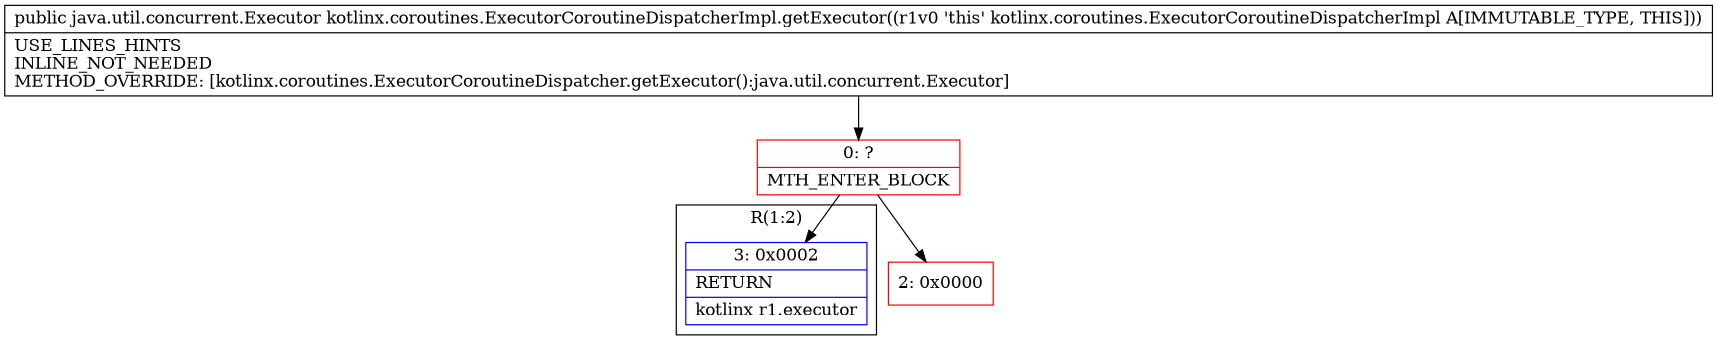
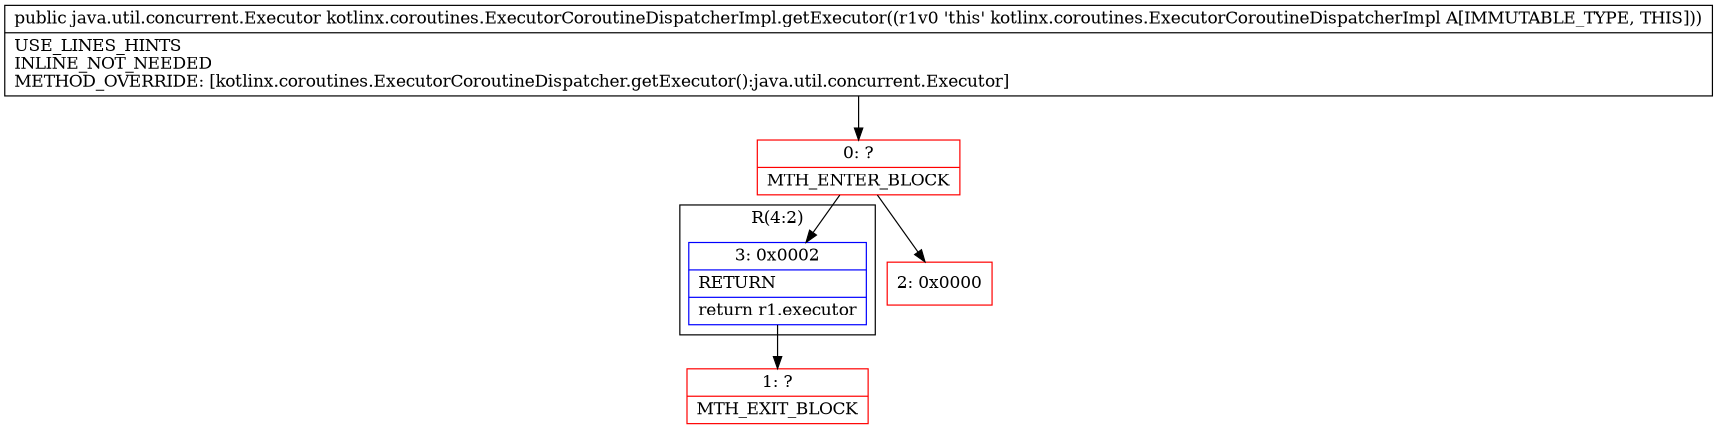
(776, 219) -> (778, 219)
(776, 310) -> (778, 310)
none -> (778, 396)
